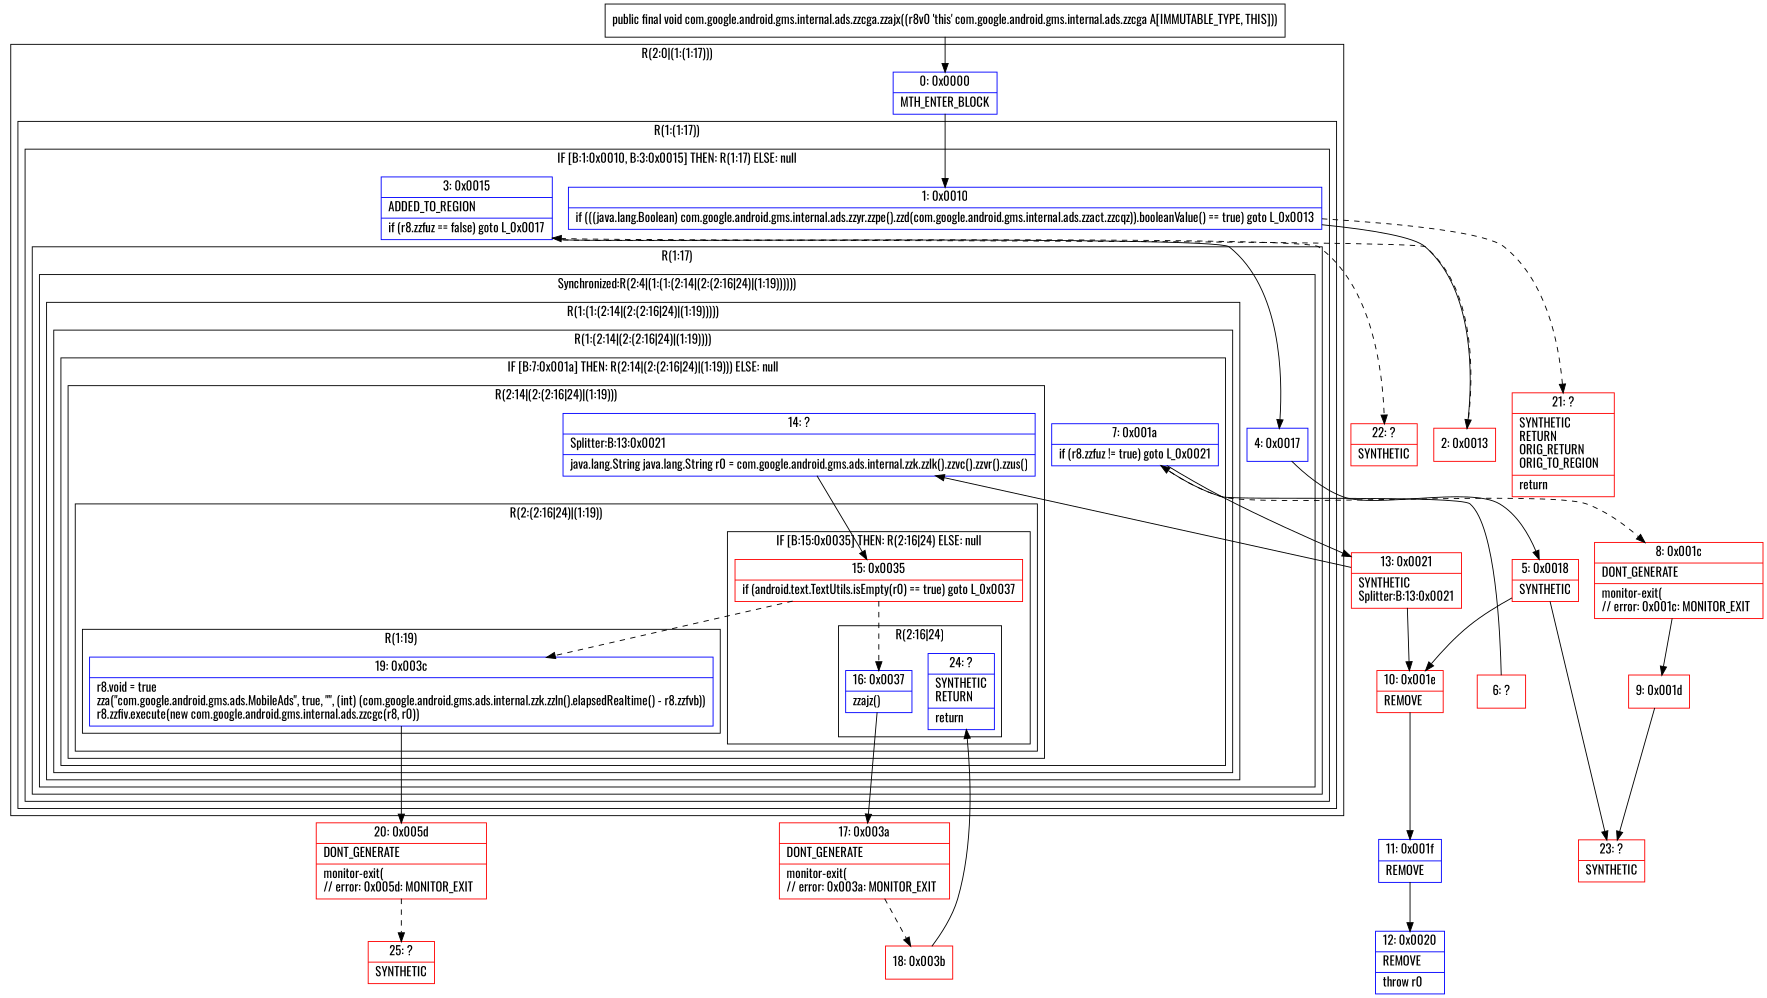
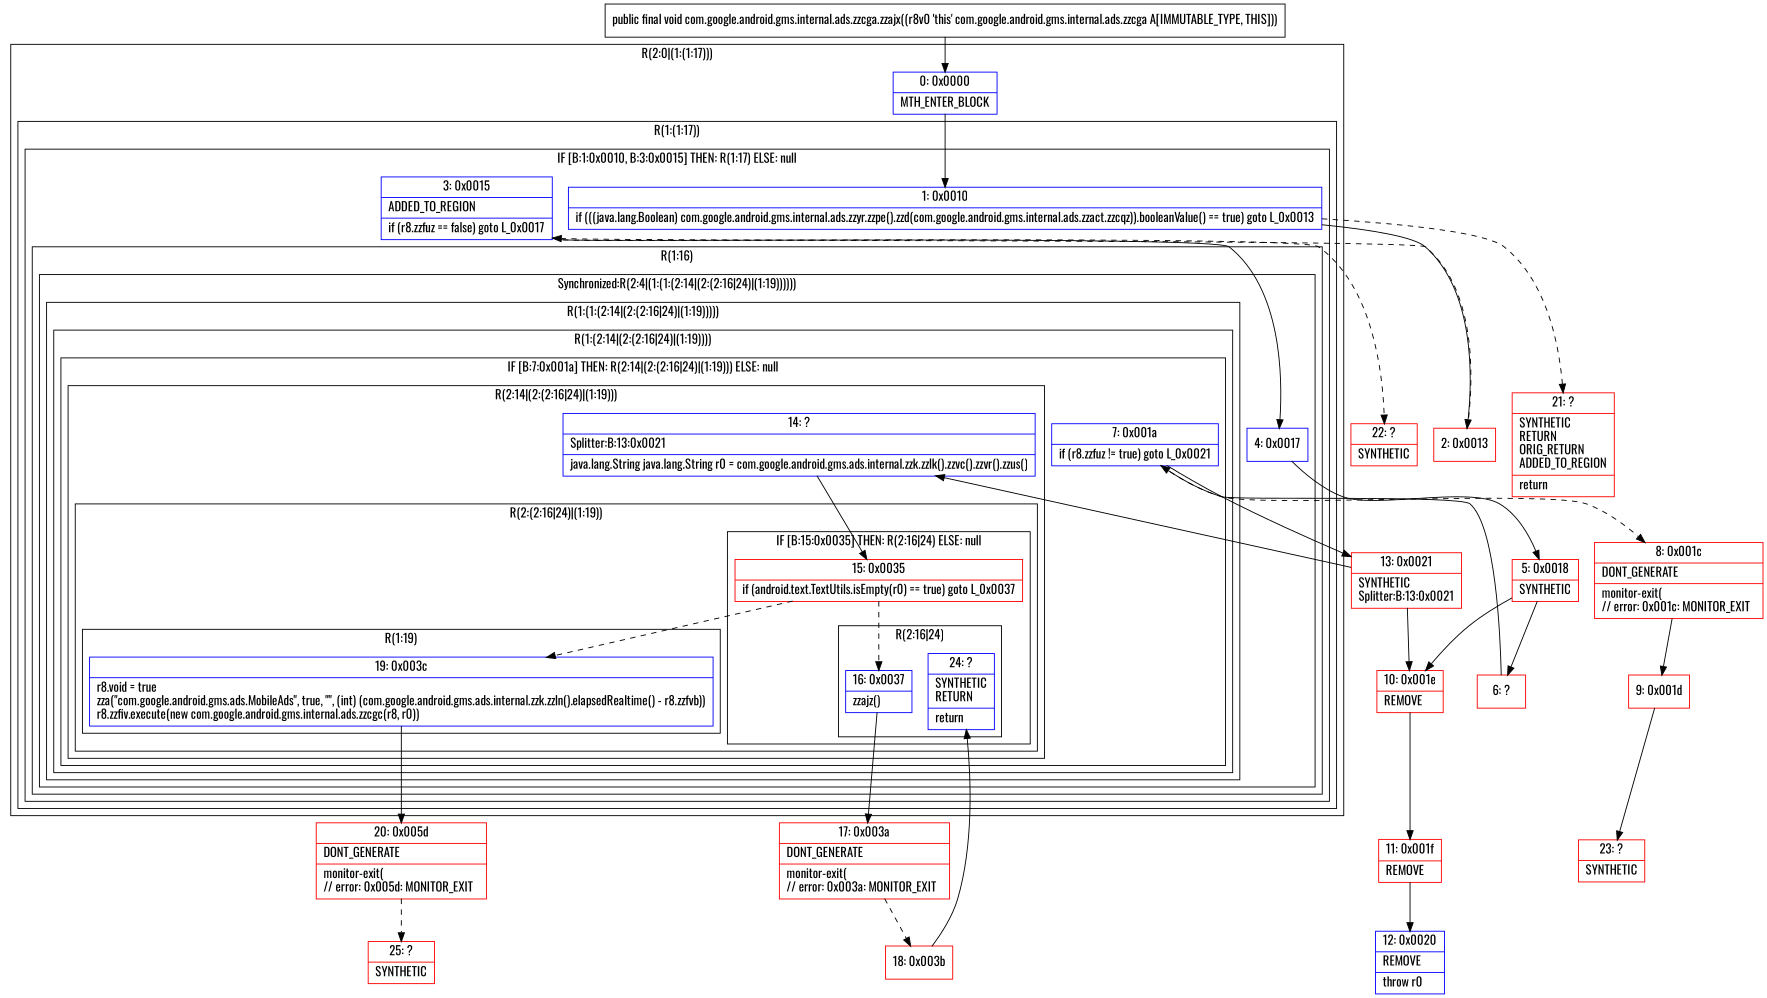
(677, 257) -> (677, 257)
(1559, 464) -> (1563, 464)
(1577, 716) -> (1524, 634)
(1410, 861) -> (1410, 861)
